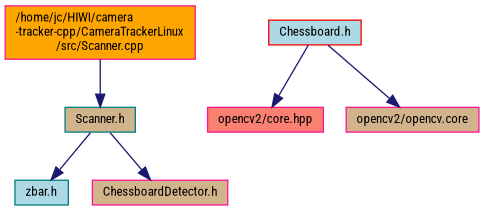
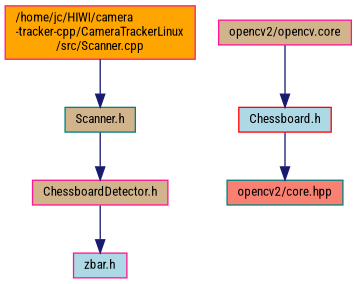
(359, 72) -> (285, 70)
(265, 120) -> (285, 193)
(75, 151) -> (100, 222)
(42, 193) -> (100, 265)
